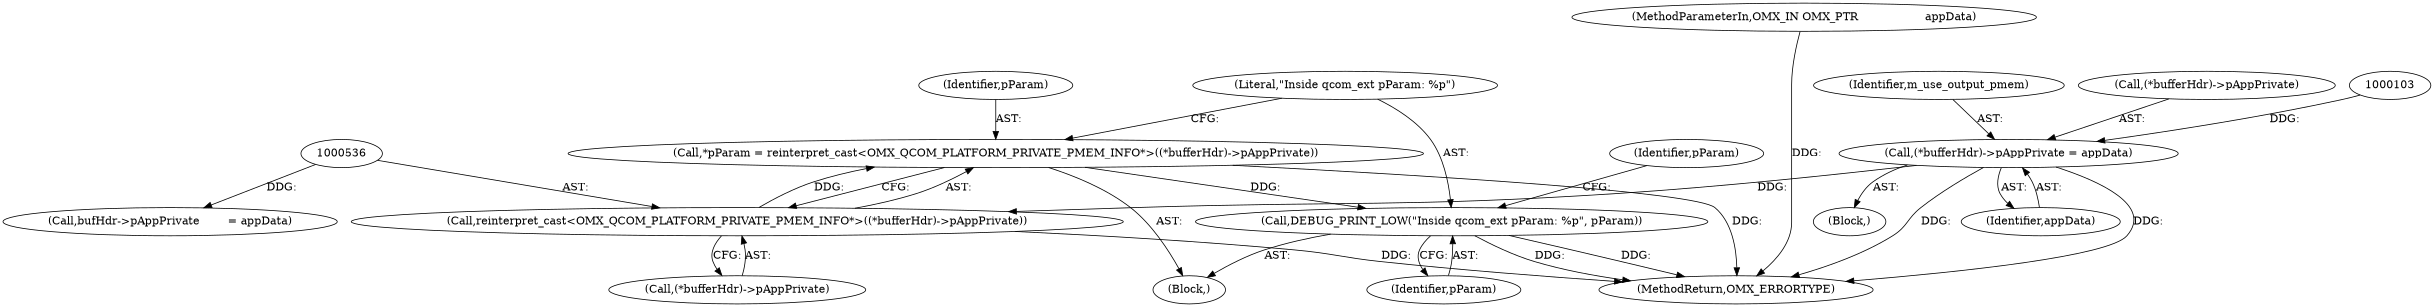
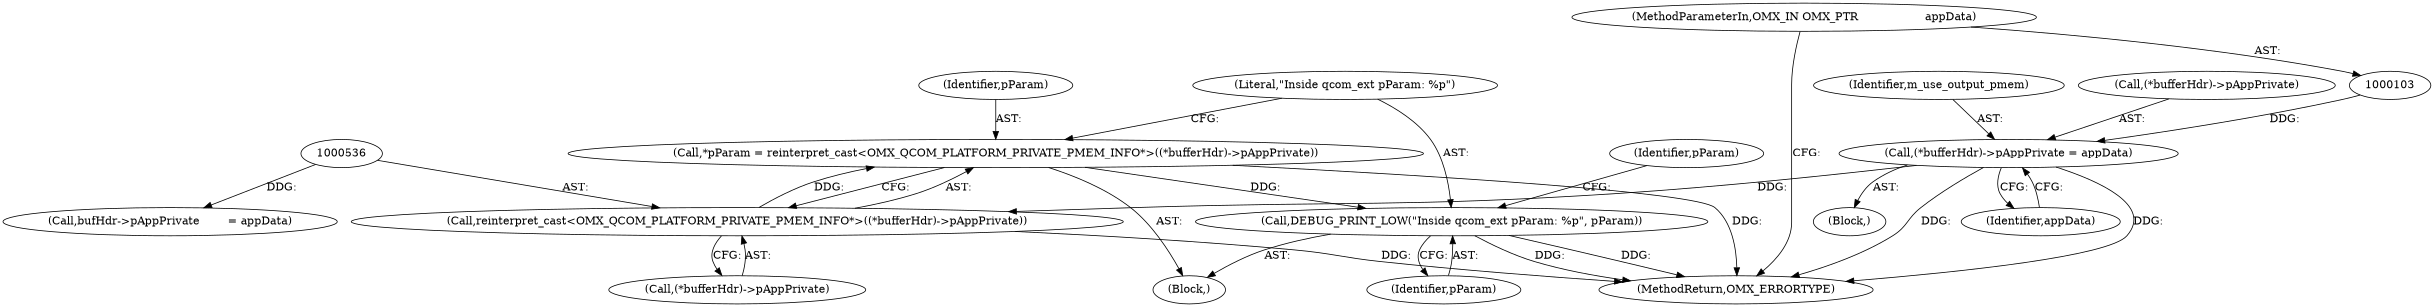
none -> (2163, 45)
(1808, 154) -> (1808, 154)
(2016, 188) -> (2016, 188)
(2051, 188) -> (2051, 188)
